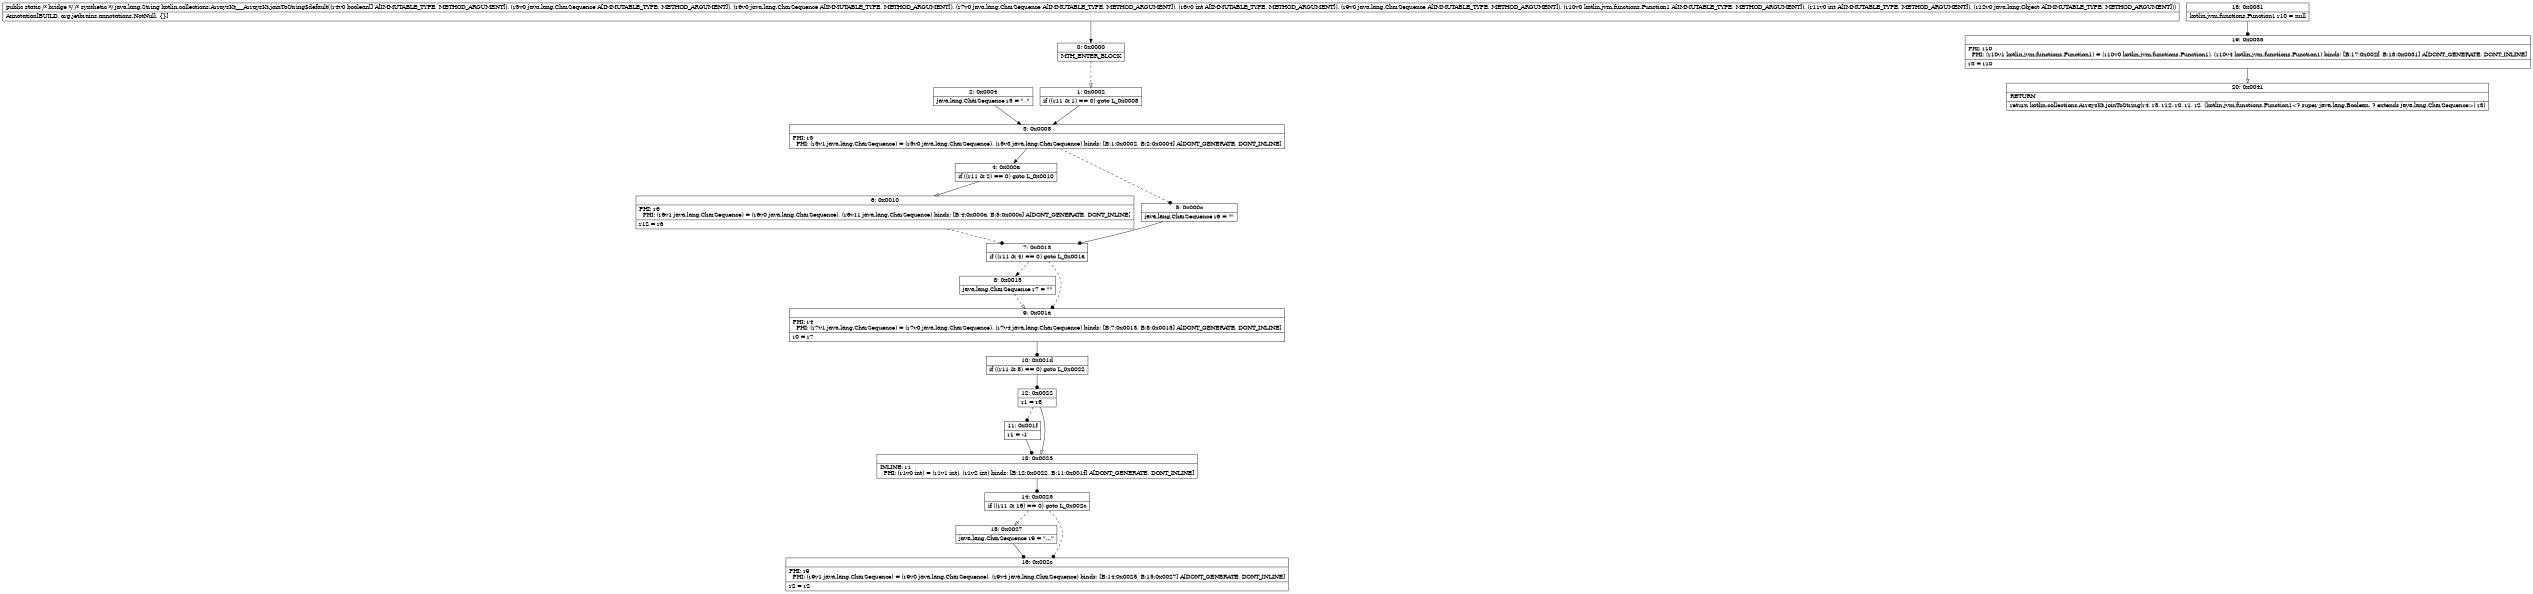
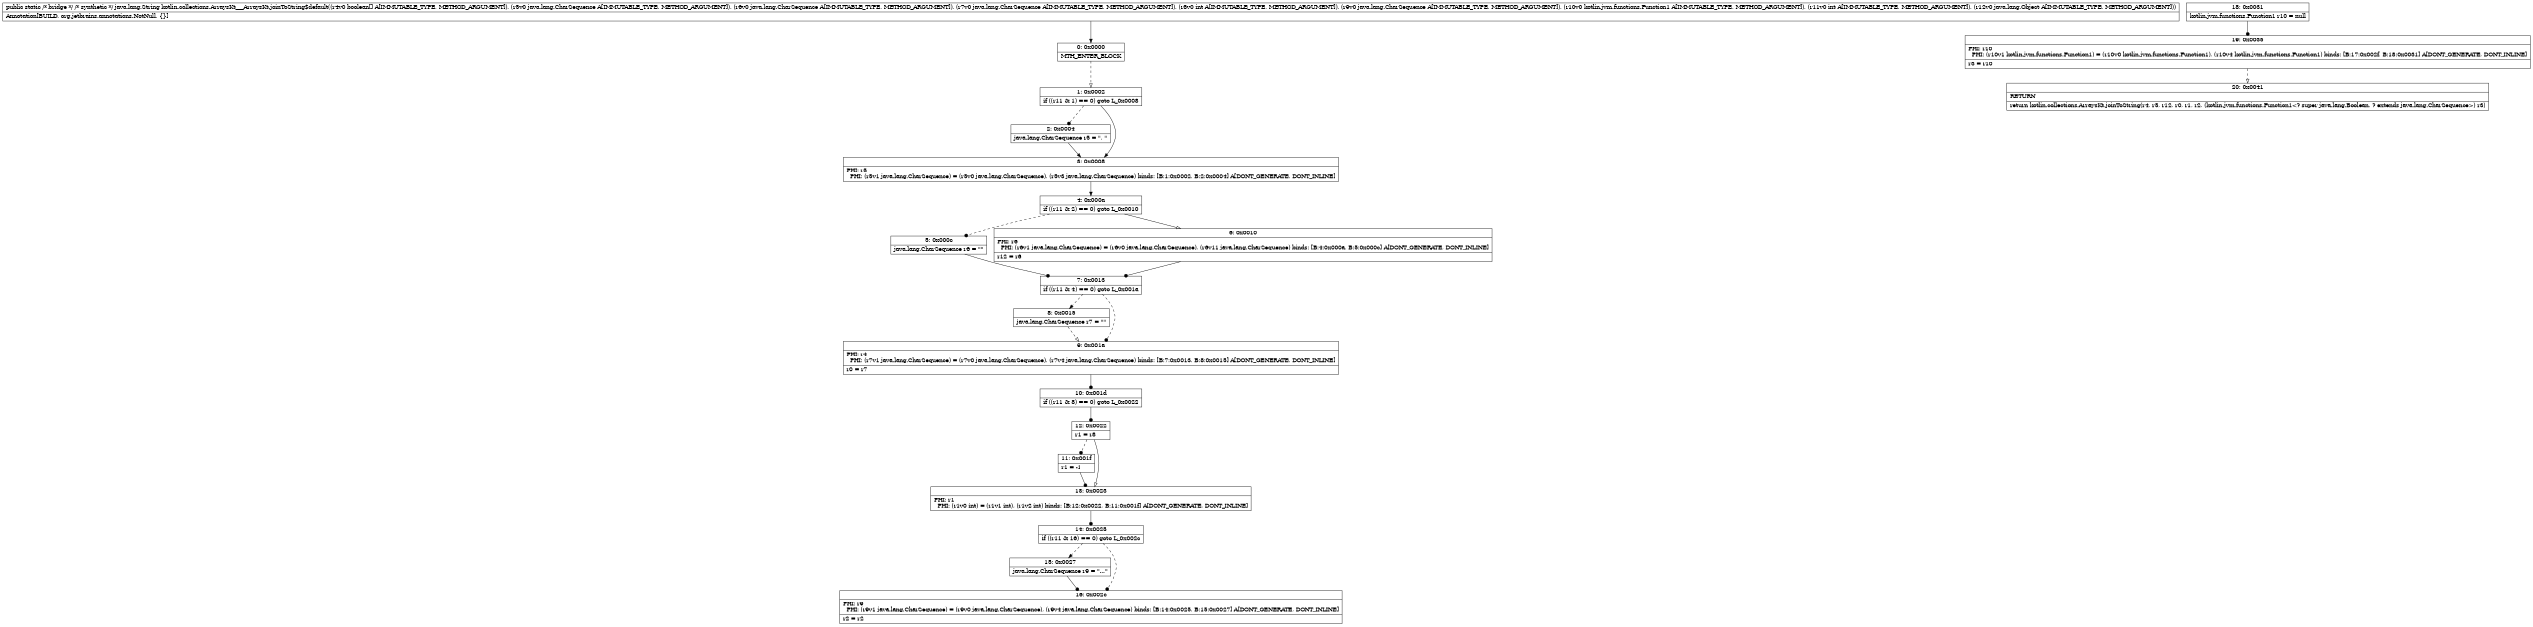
(2248, 74) -> (2248, 74)
none -> (1077, 114)
(1115, 175) -> (1008, 224)
(974, 236) -> (1154, 268)
(897, 468) -> (945, 500)
(1023, 517) -> (1077, 549)
